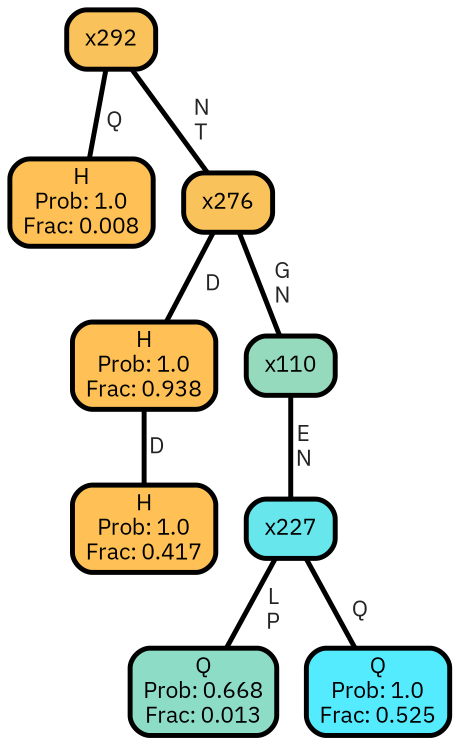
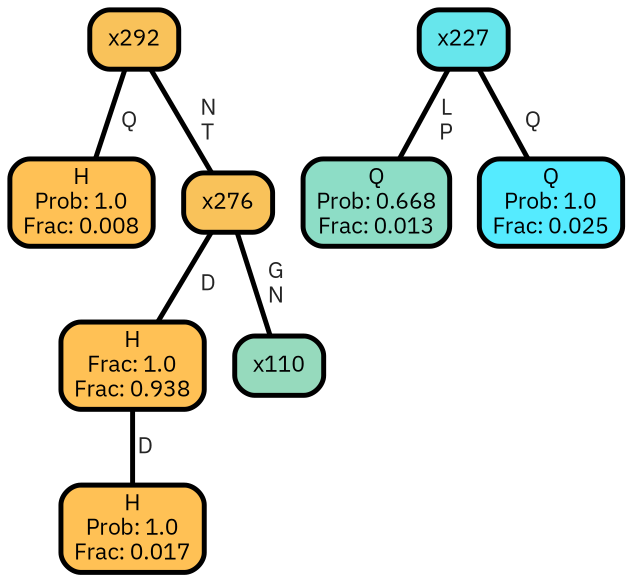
(144, 366) -> (133, 366)
(291, 447) -> none
(144, 529) -> (133, 529)
(378, 692) -> (551, 203)
